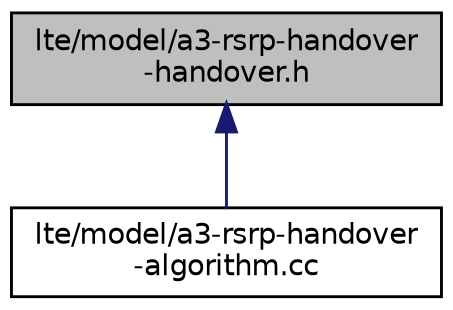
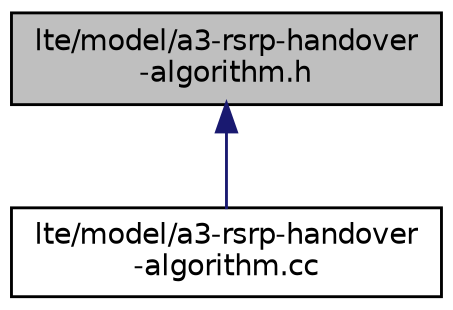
(226, 59) -> (226, 59)
